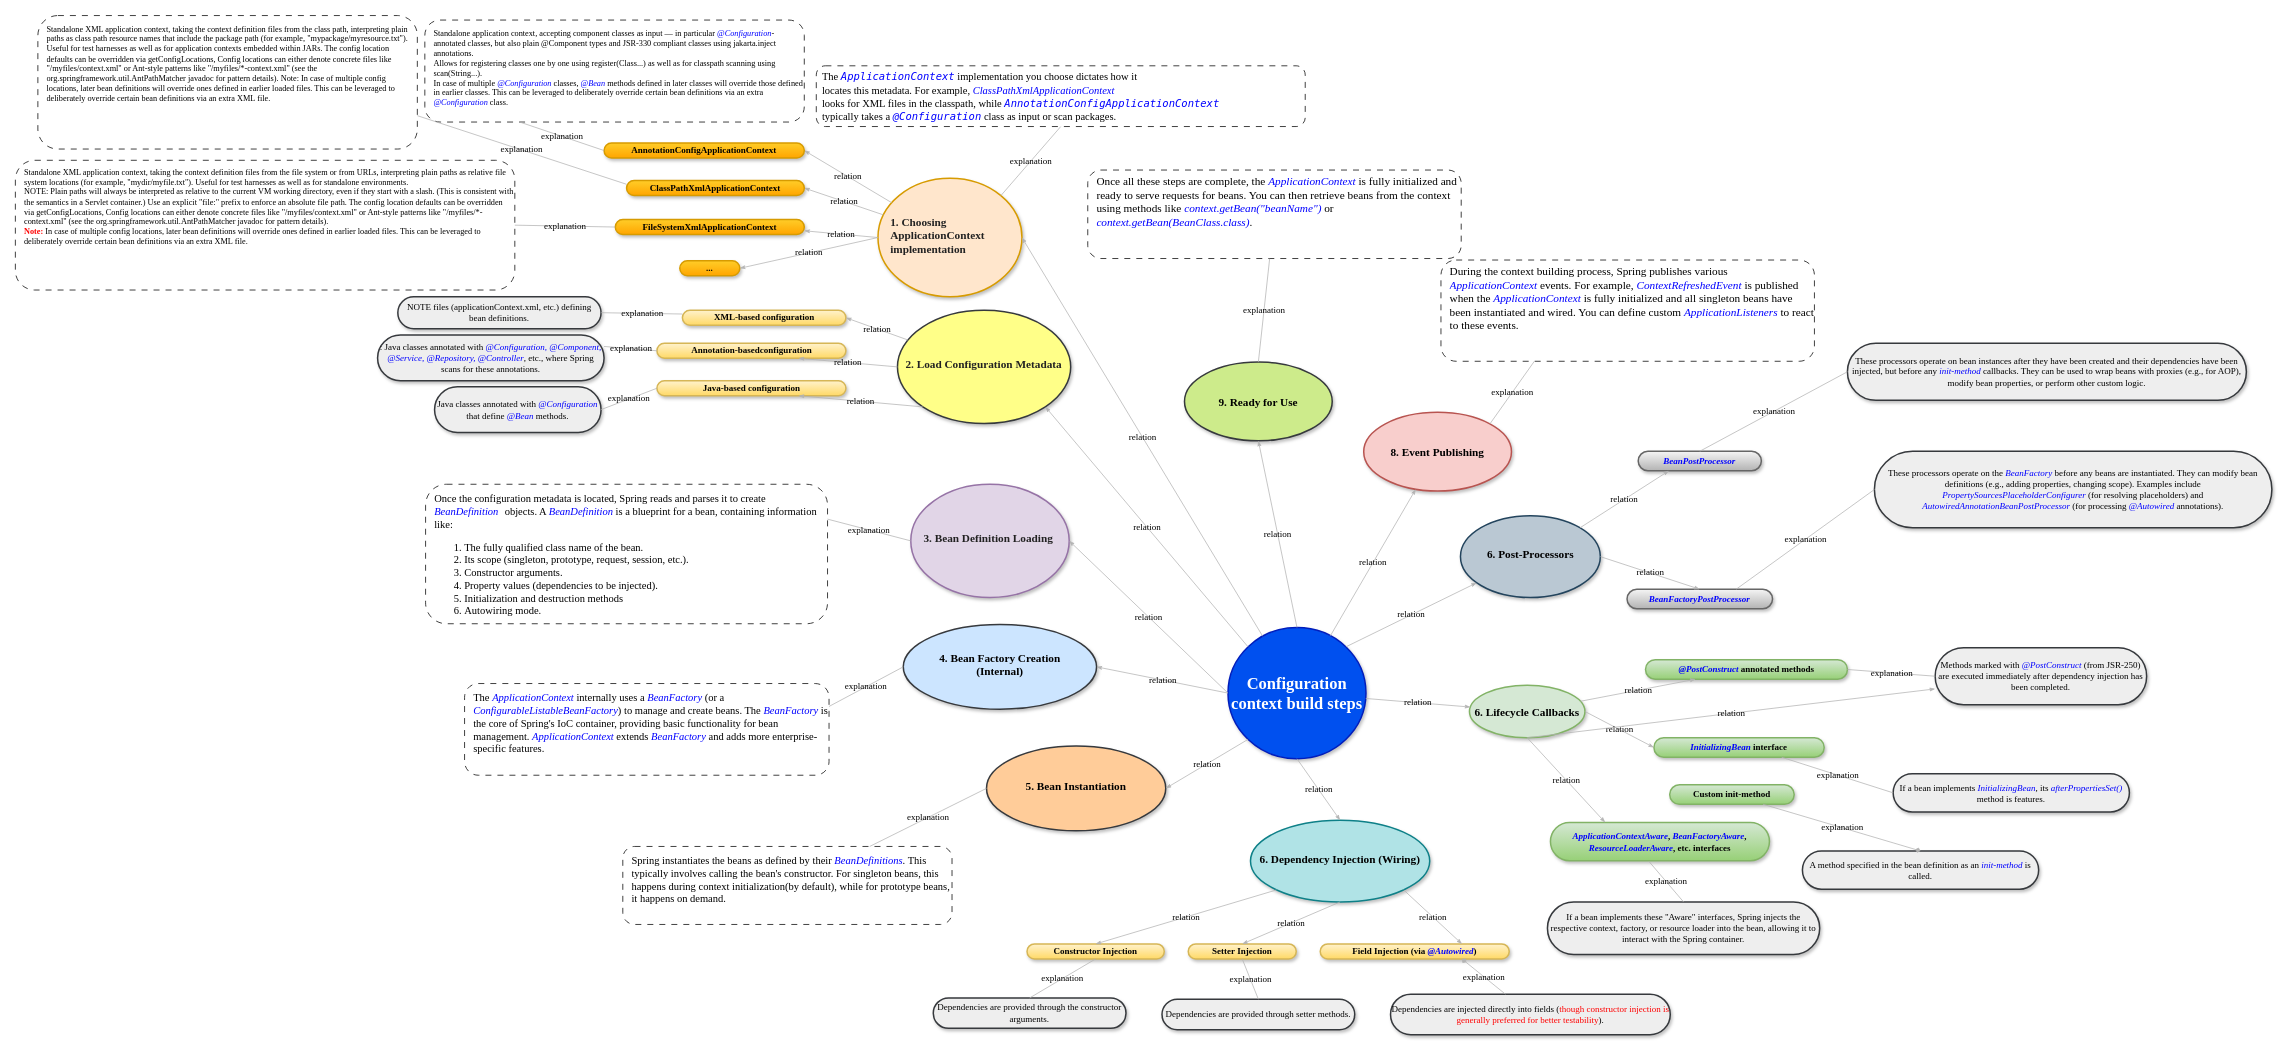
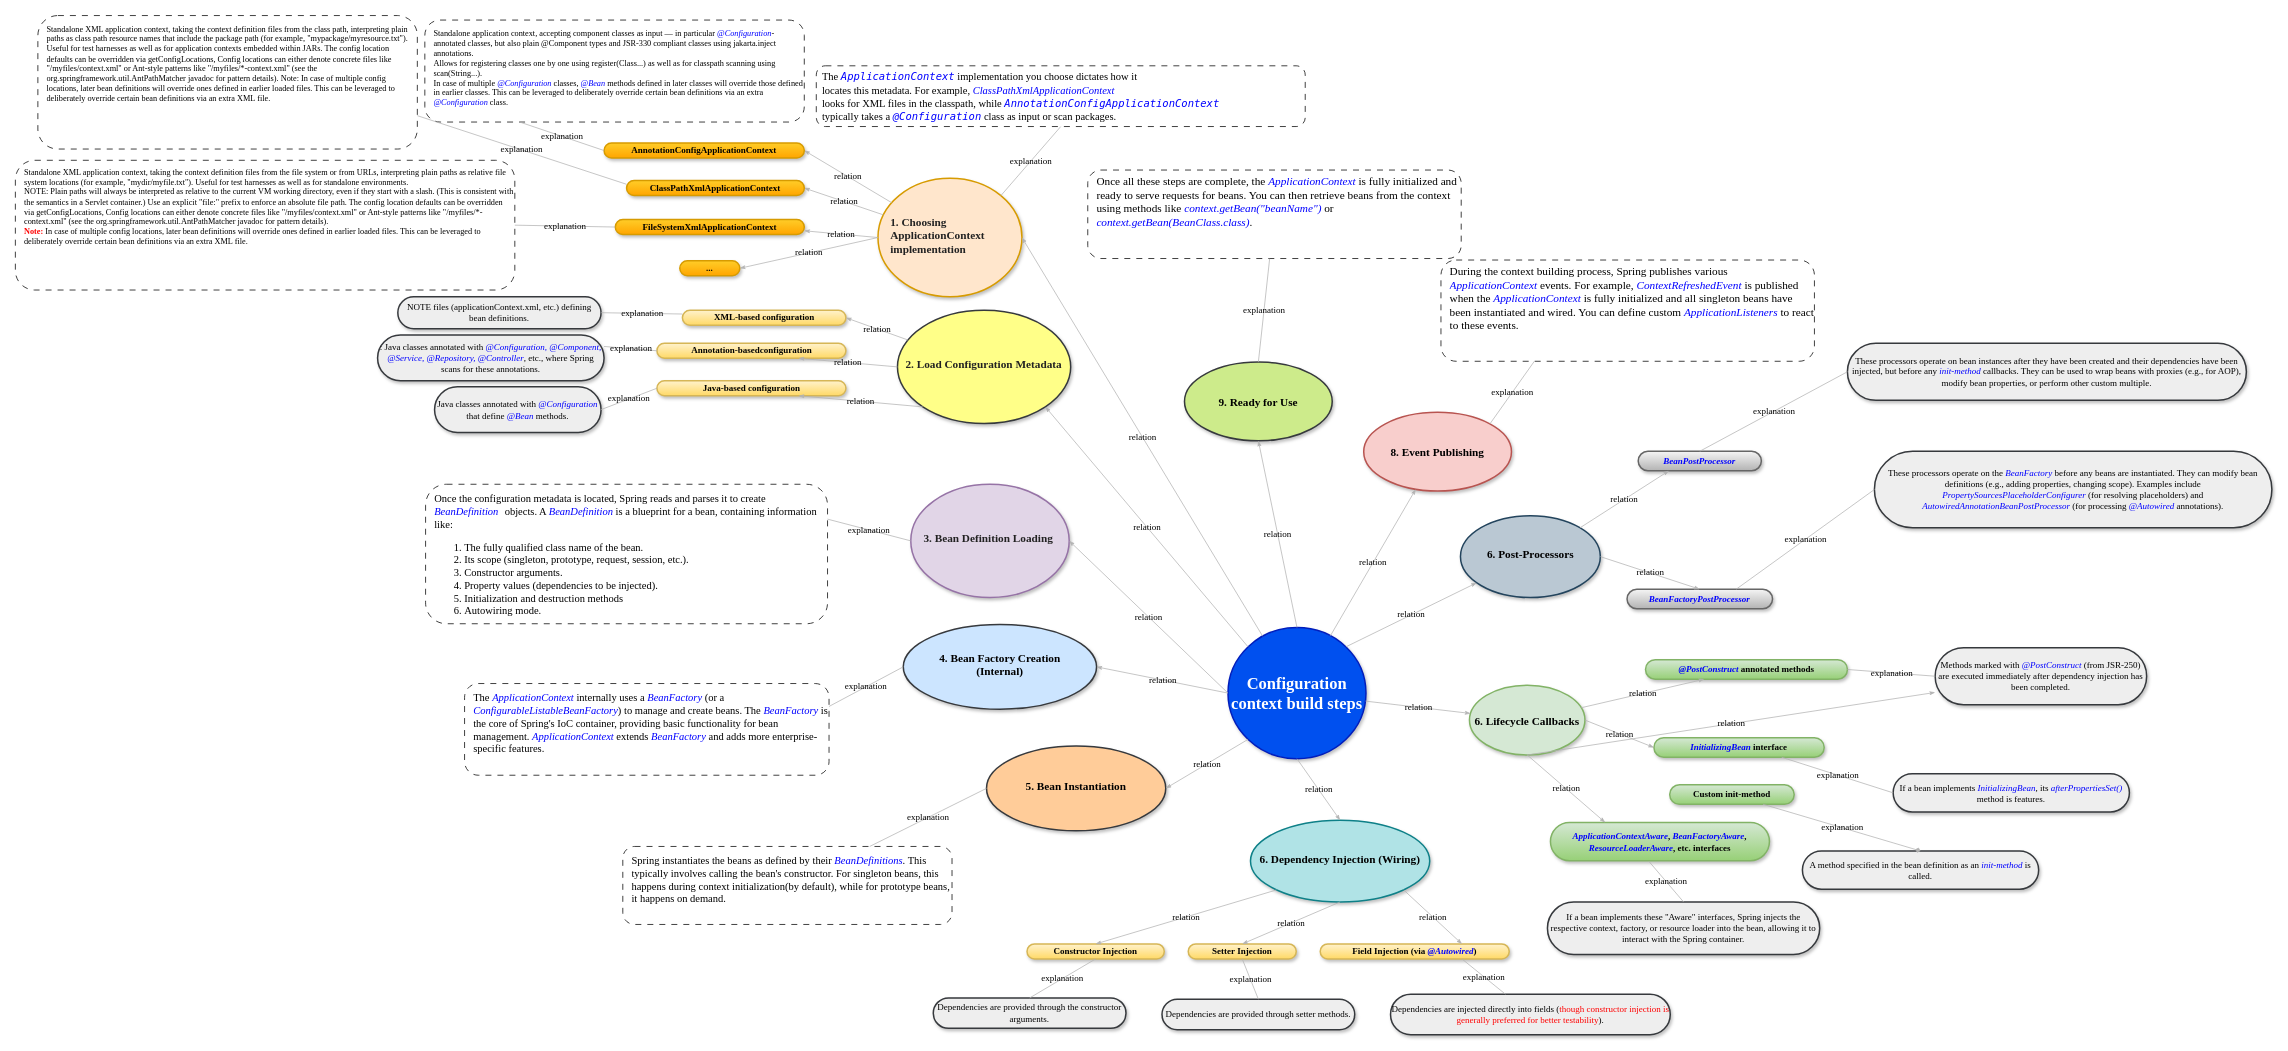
(2047, 372) -> (2047, 372)
(1527, 711) -> (1527, 720)
(1466, 962) -> (1464, 961)
